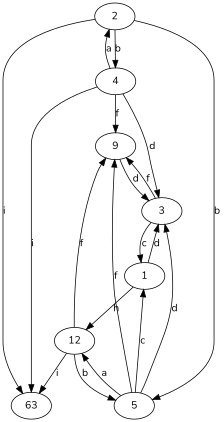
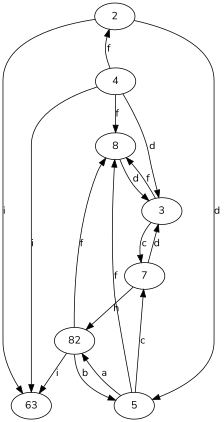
(115, 45) -> none
(109, 49) -> (109, 49)
(116, 146) -> (116, 146)
(217, 211) -> (217, 211)
(145, 276) -> (145, 276)
(170, 315) -> none
(75, 341) -> (75, 341)
